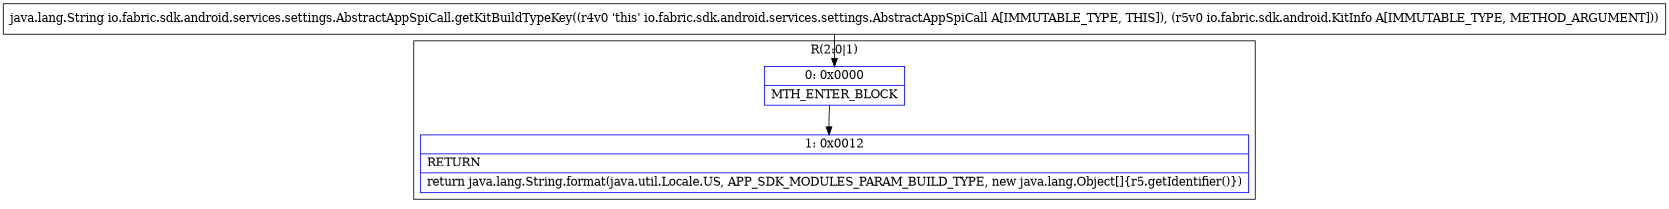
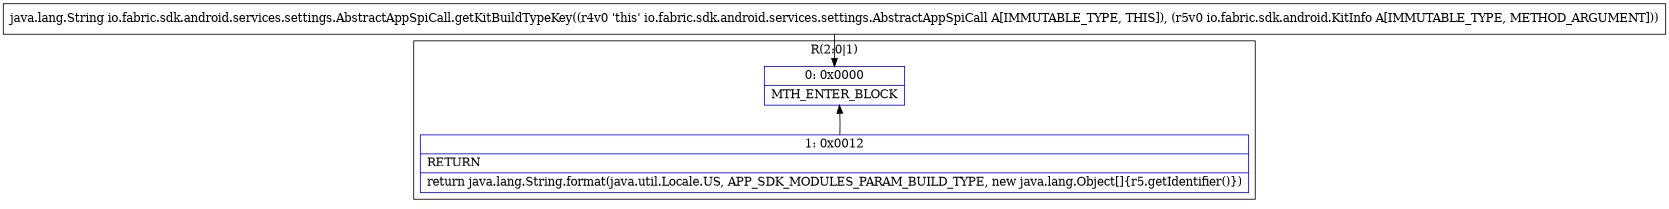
(829, 116) -> (840, 124)
